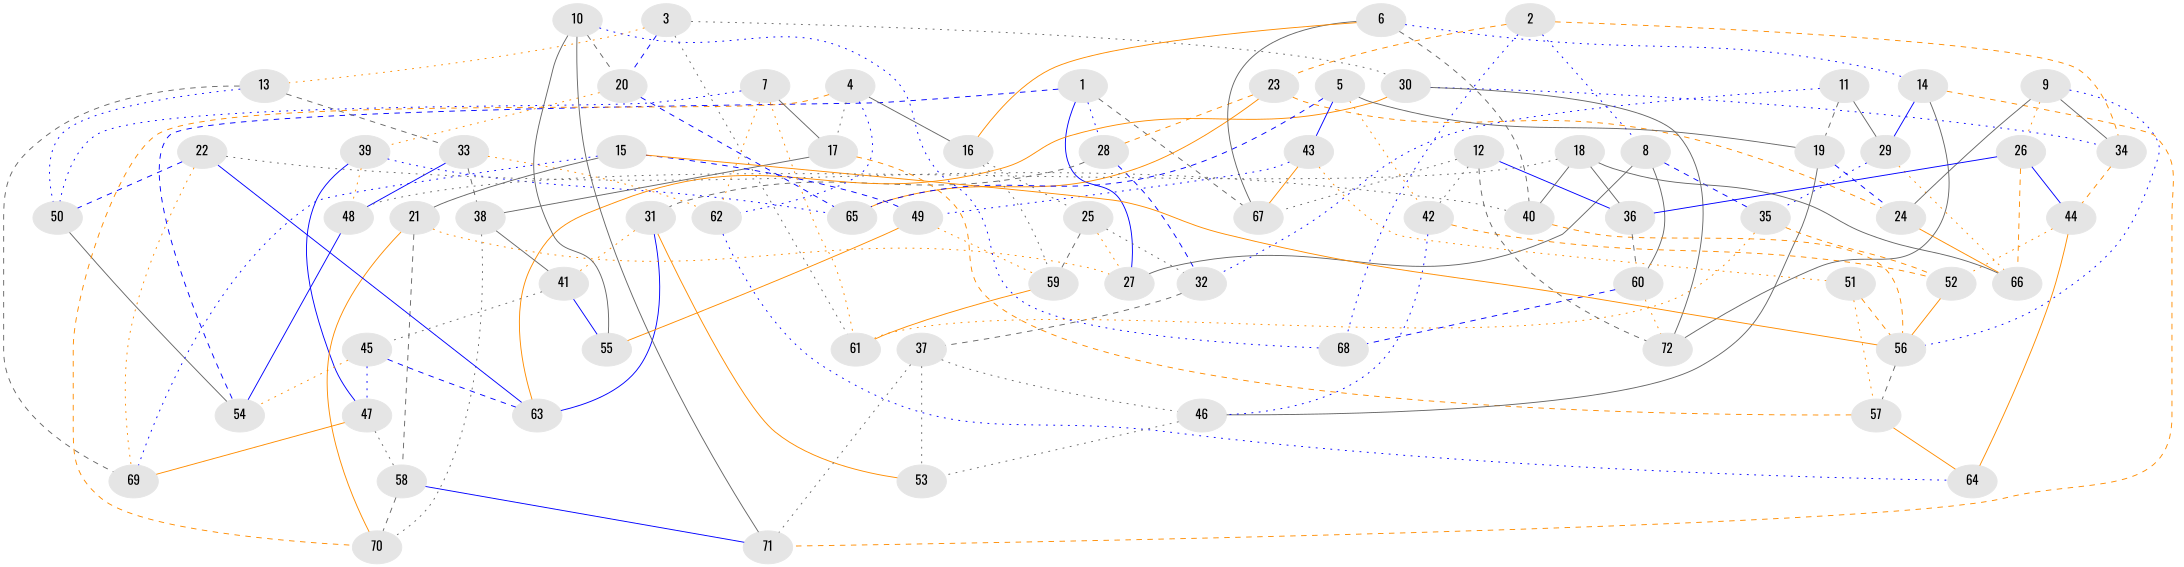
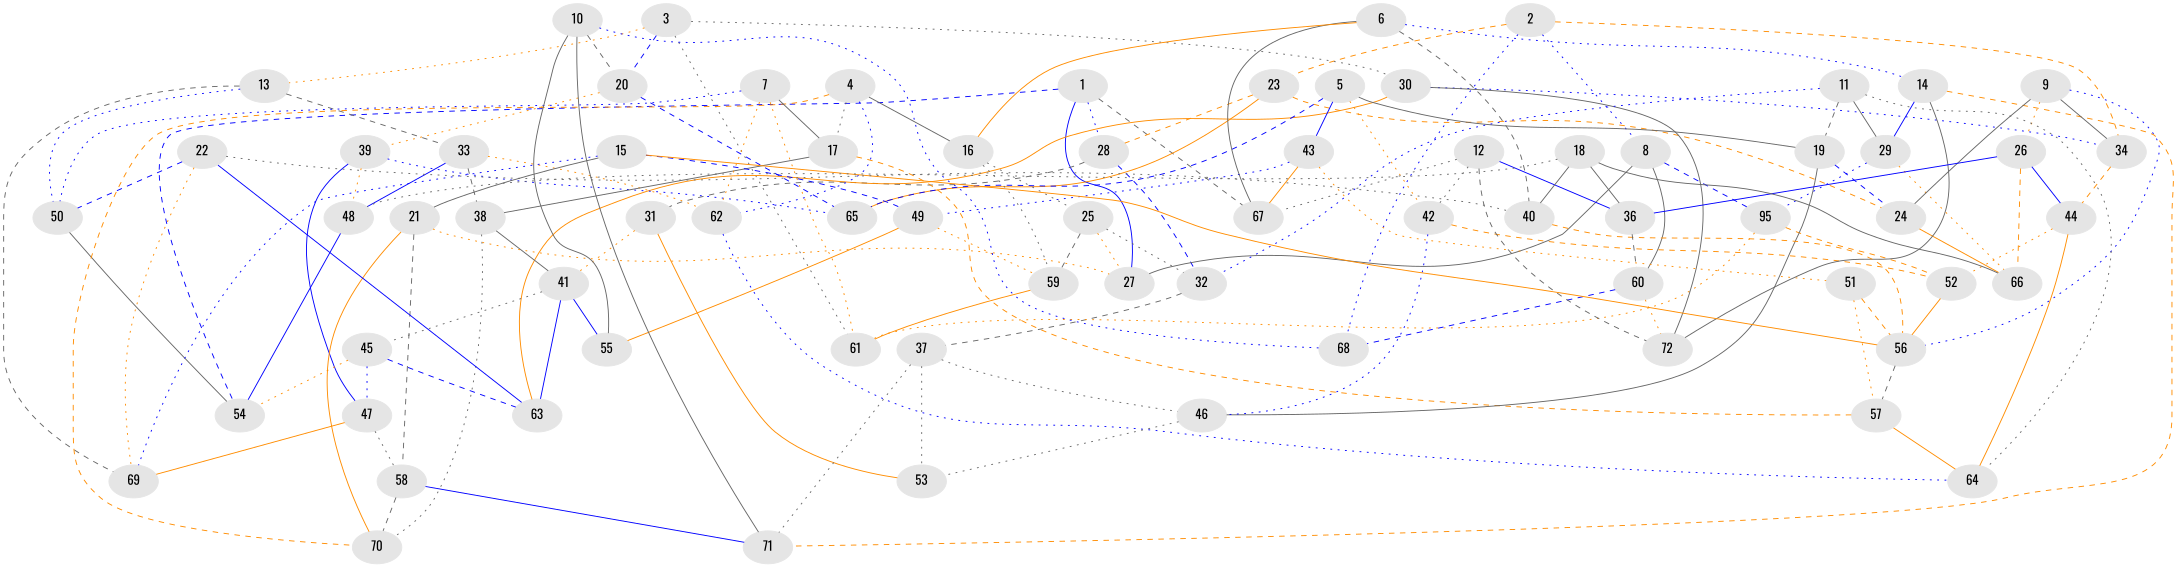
none -> (2106, 215)
(1766, 218) -> (1766, 218)
(647, 352) -> (551, 350)
